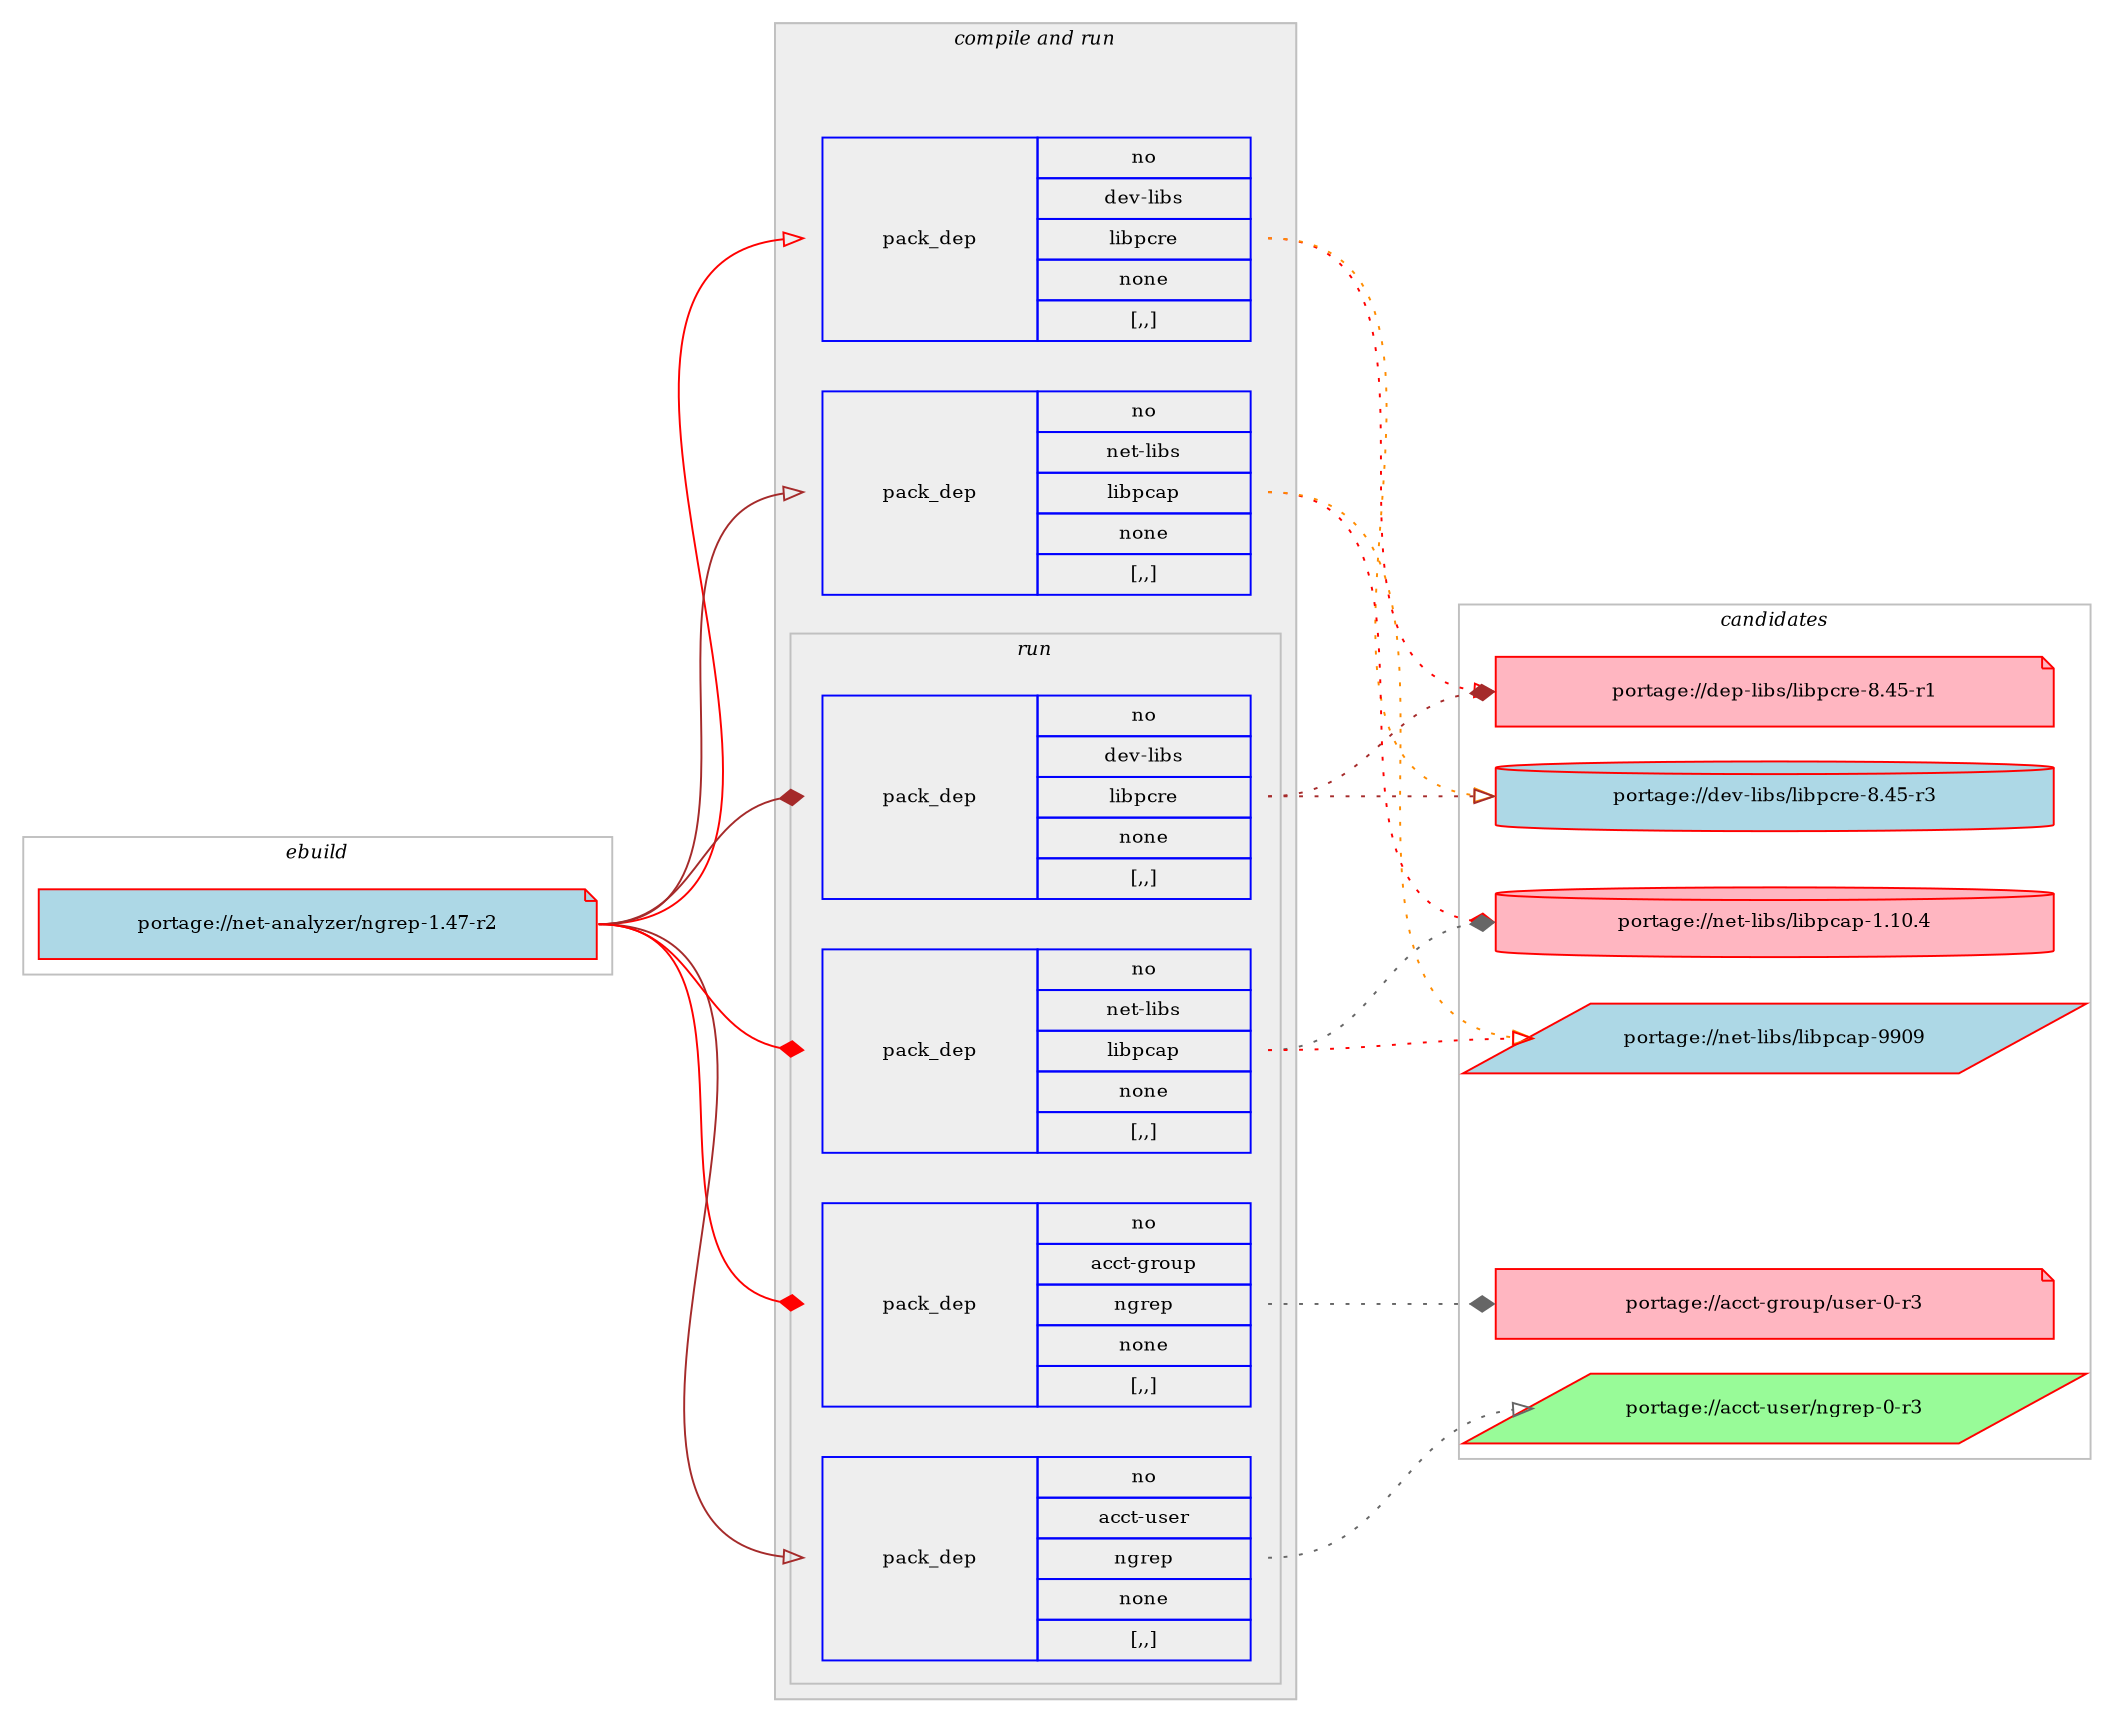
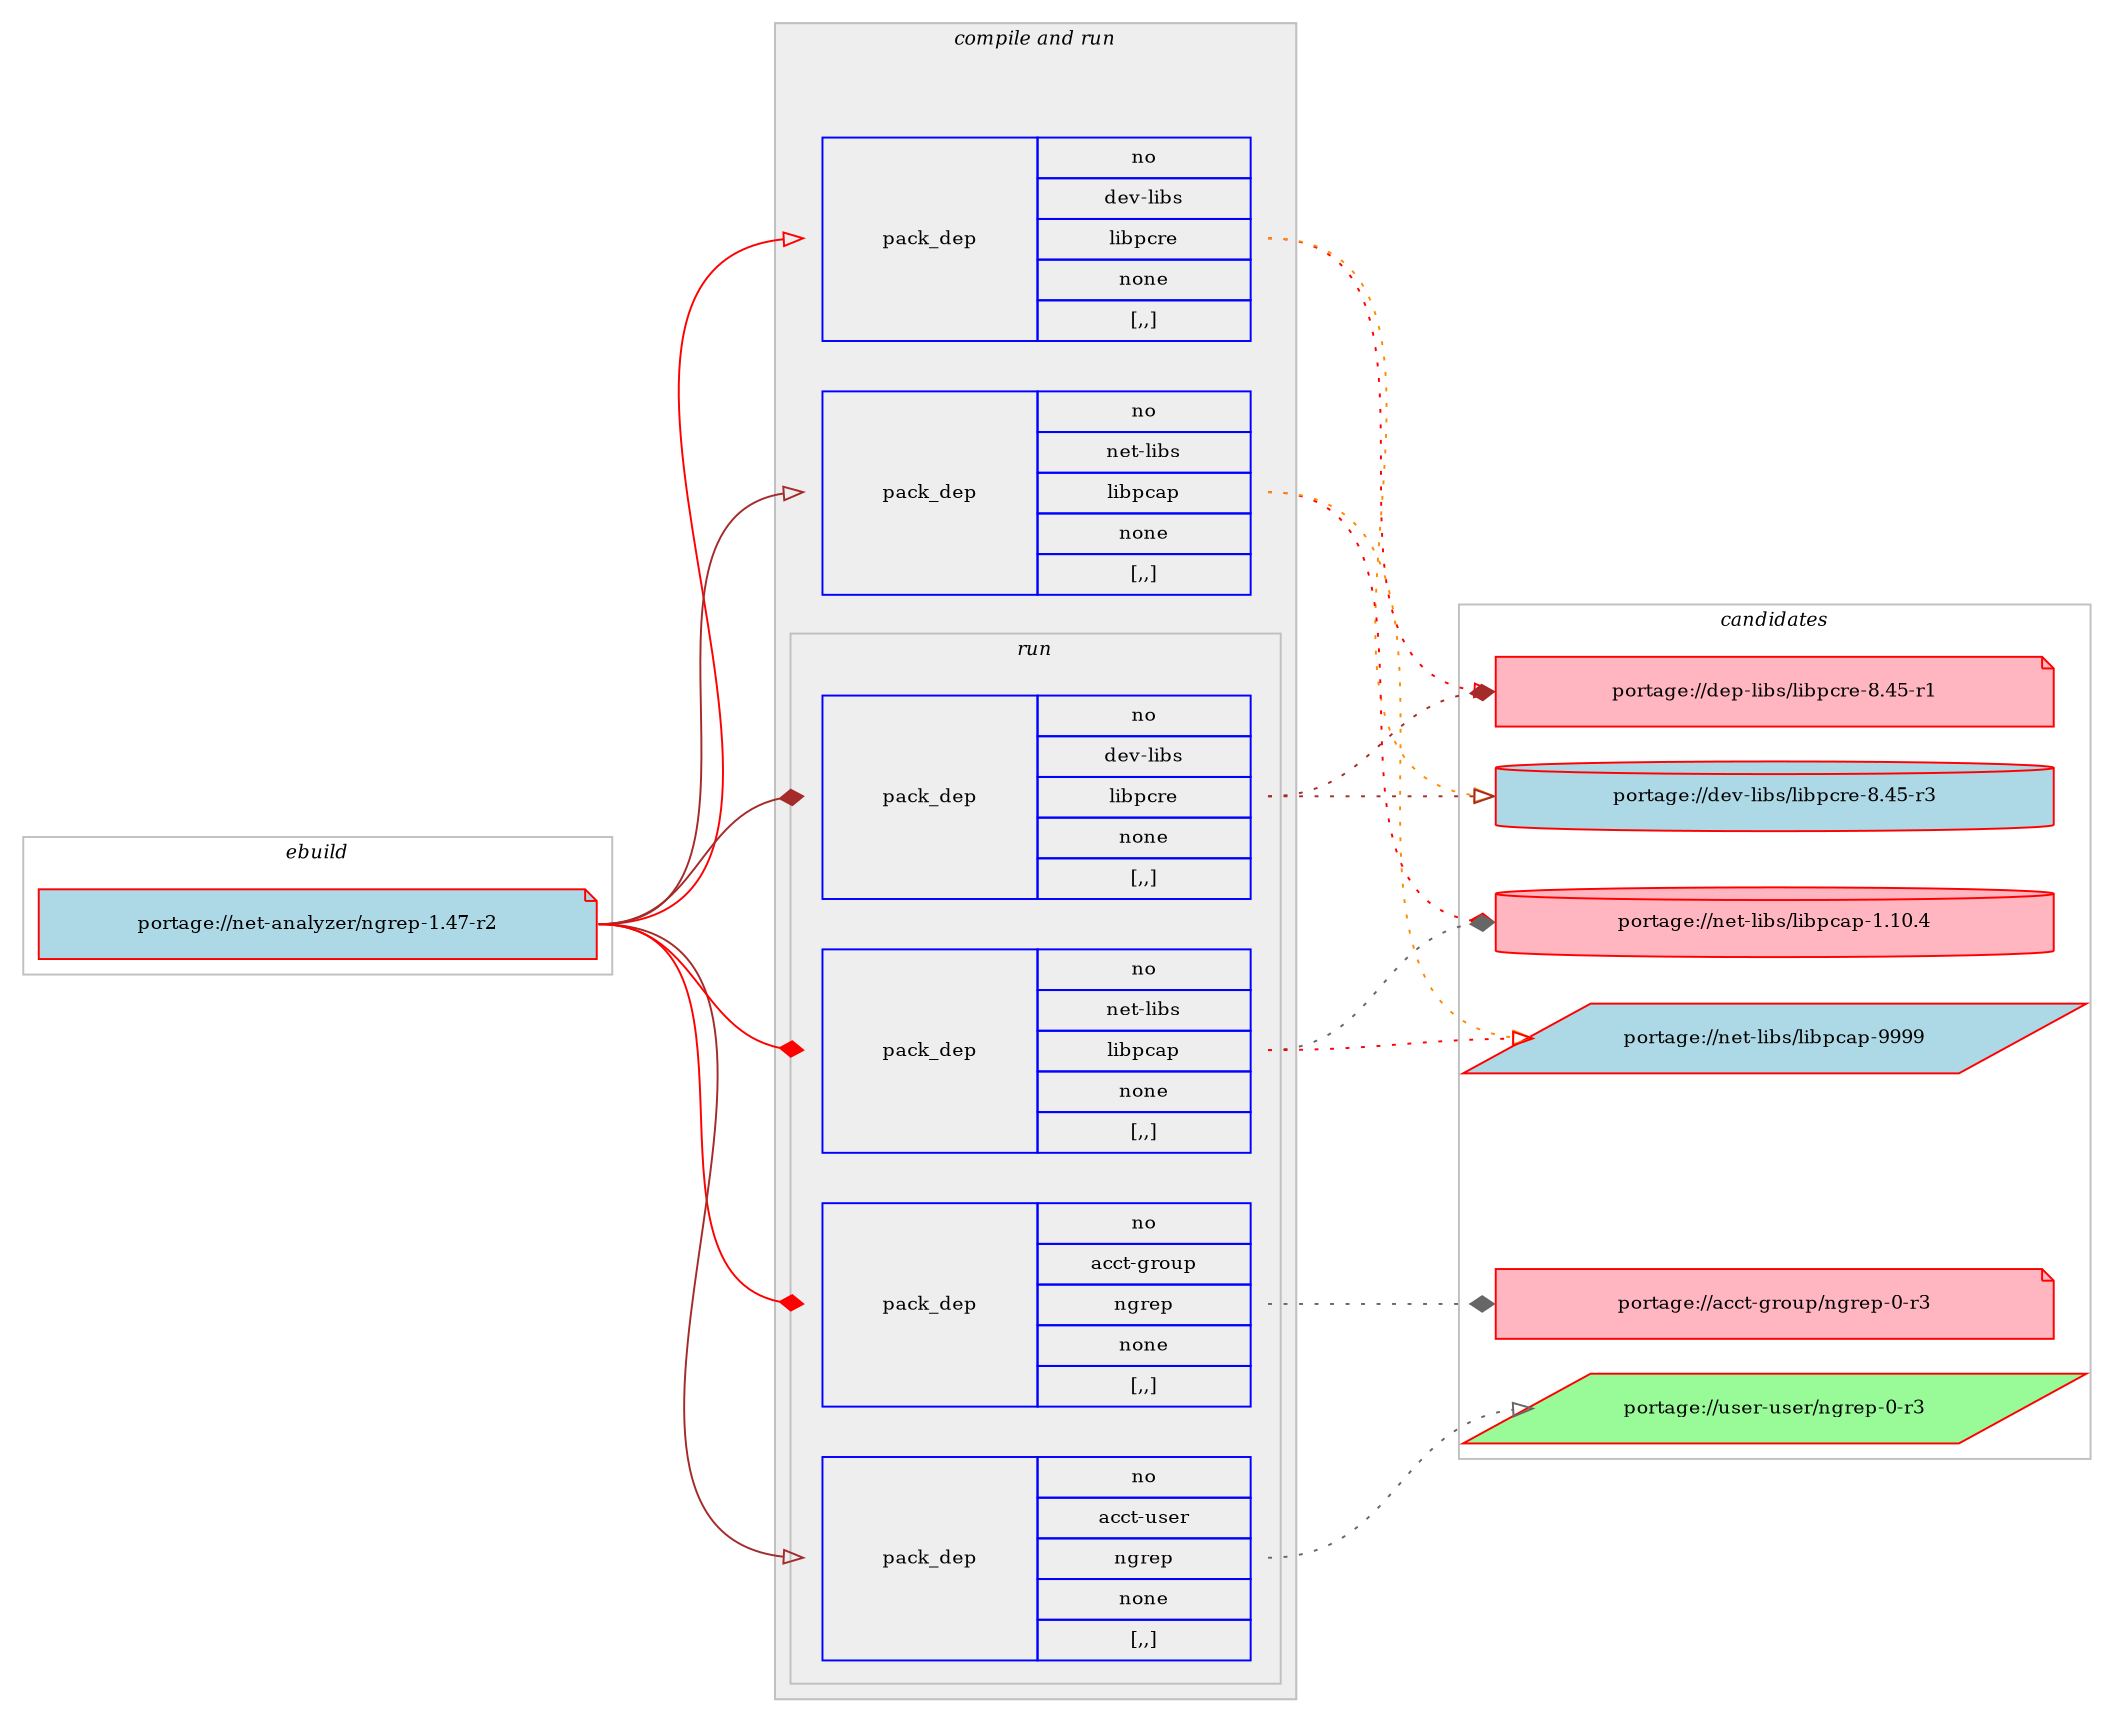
(1775, 1038) -> (1775, 1038)
(1775, 1304) -> (1775, 1304)
(1775, 1409) -> (1775, 1409)
